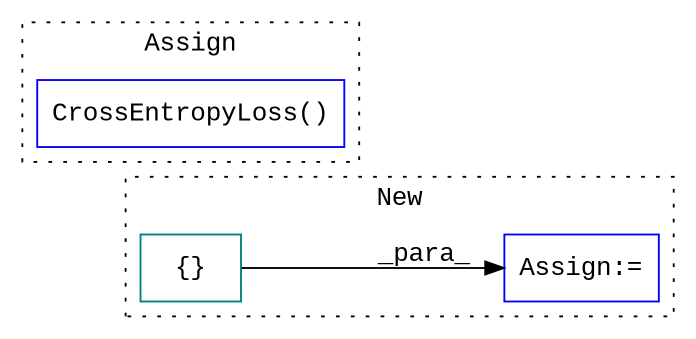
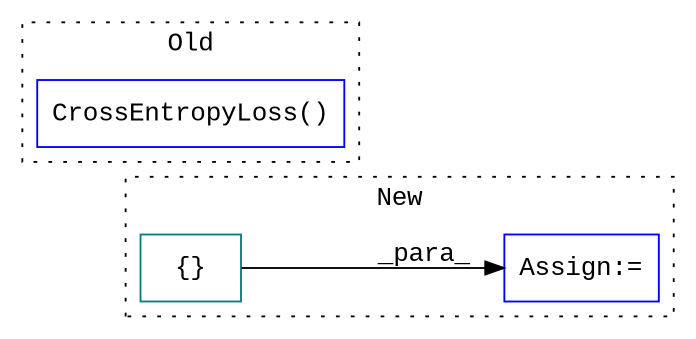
(191, 44) -> (191, 44)
